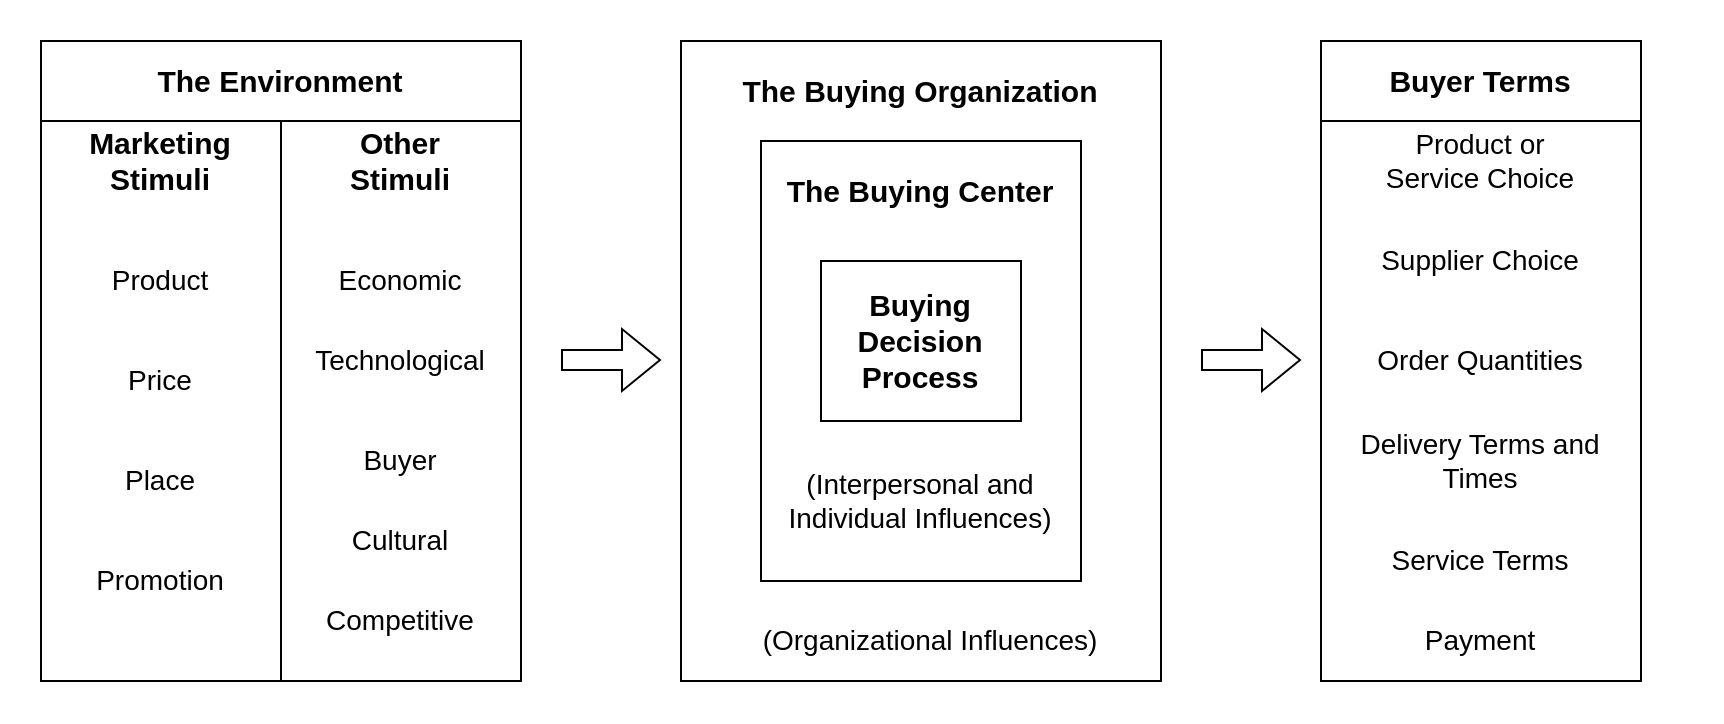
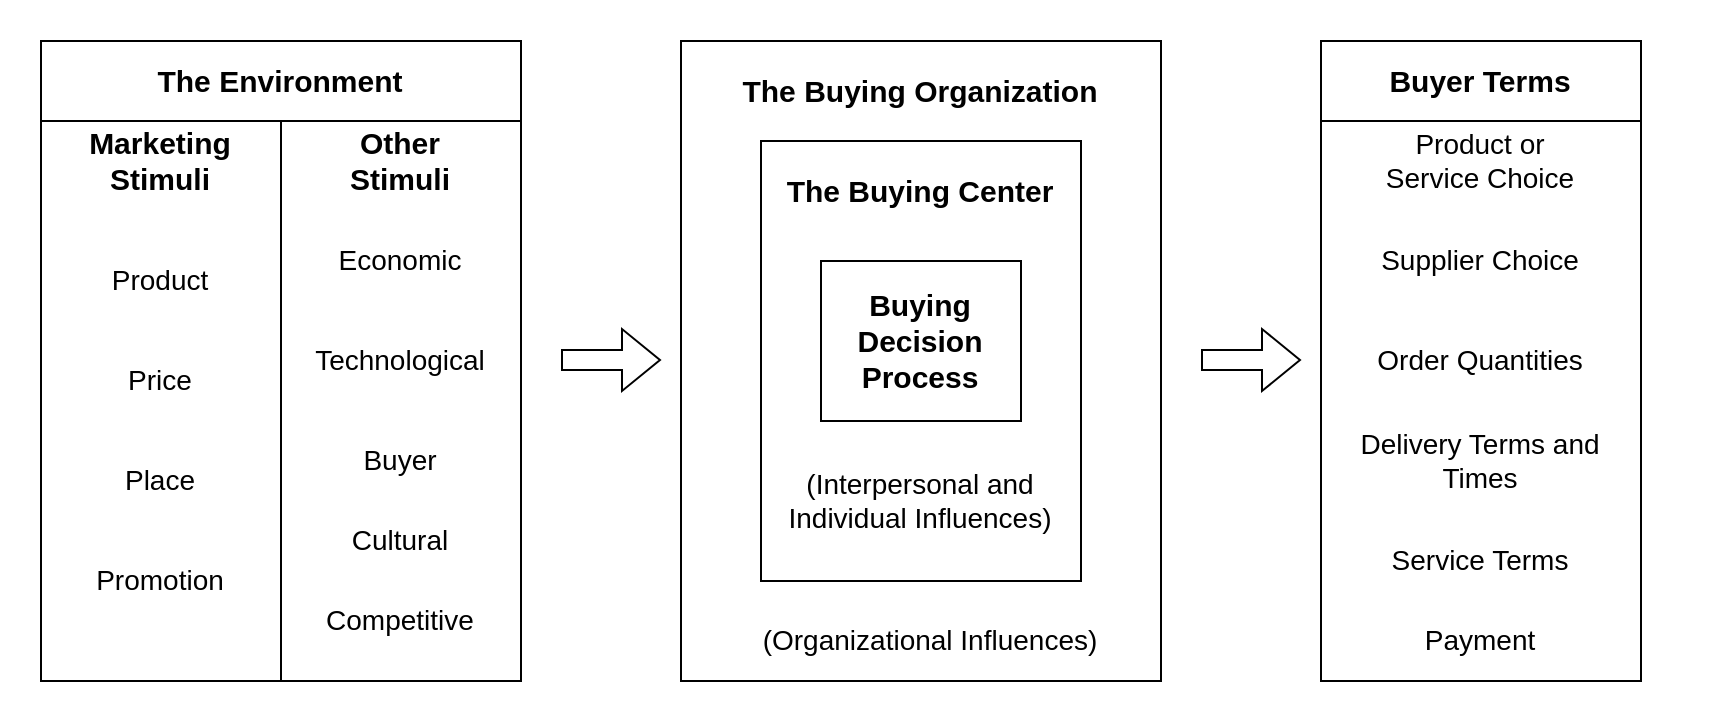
(401, 281) -> (401, 261)
